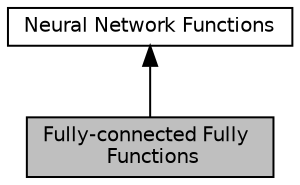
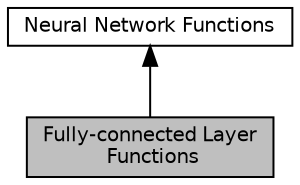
(150, 147) -> (150, 147)
